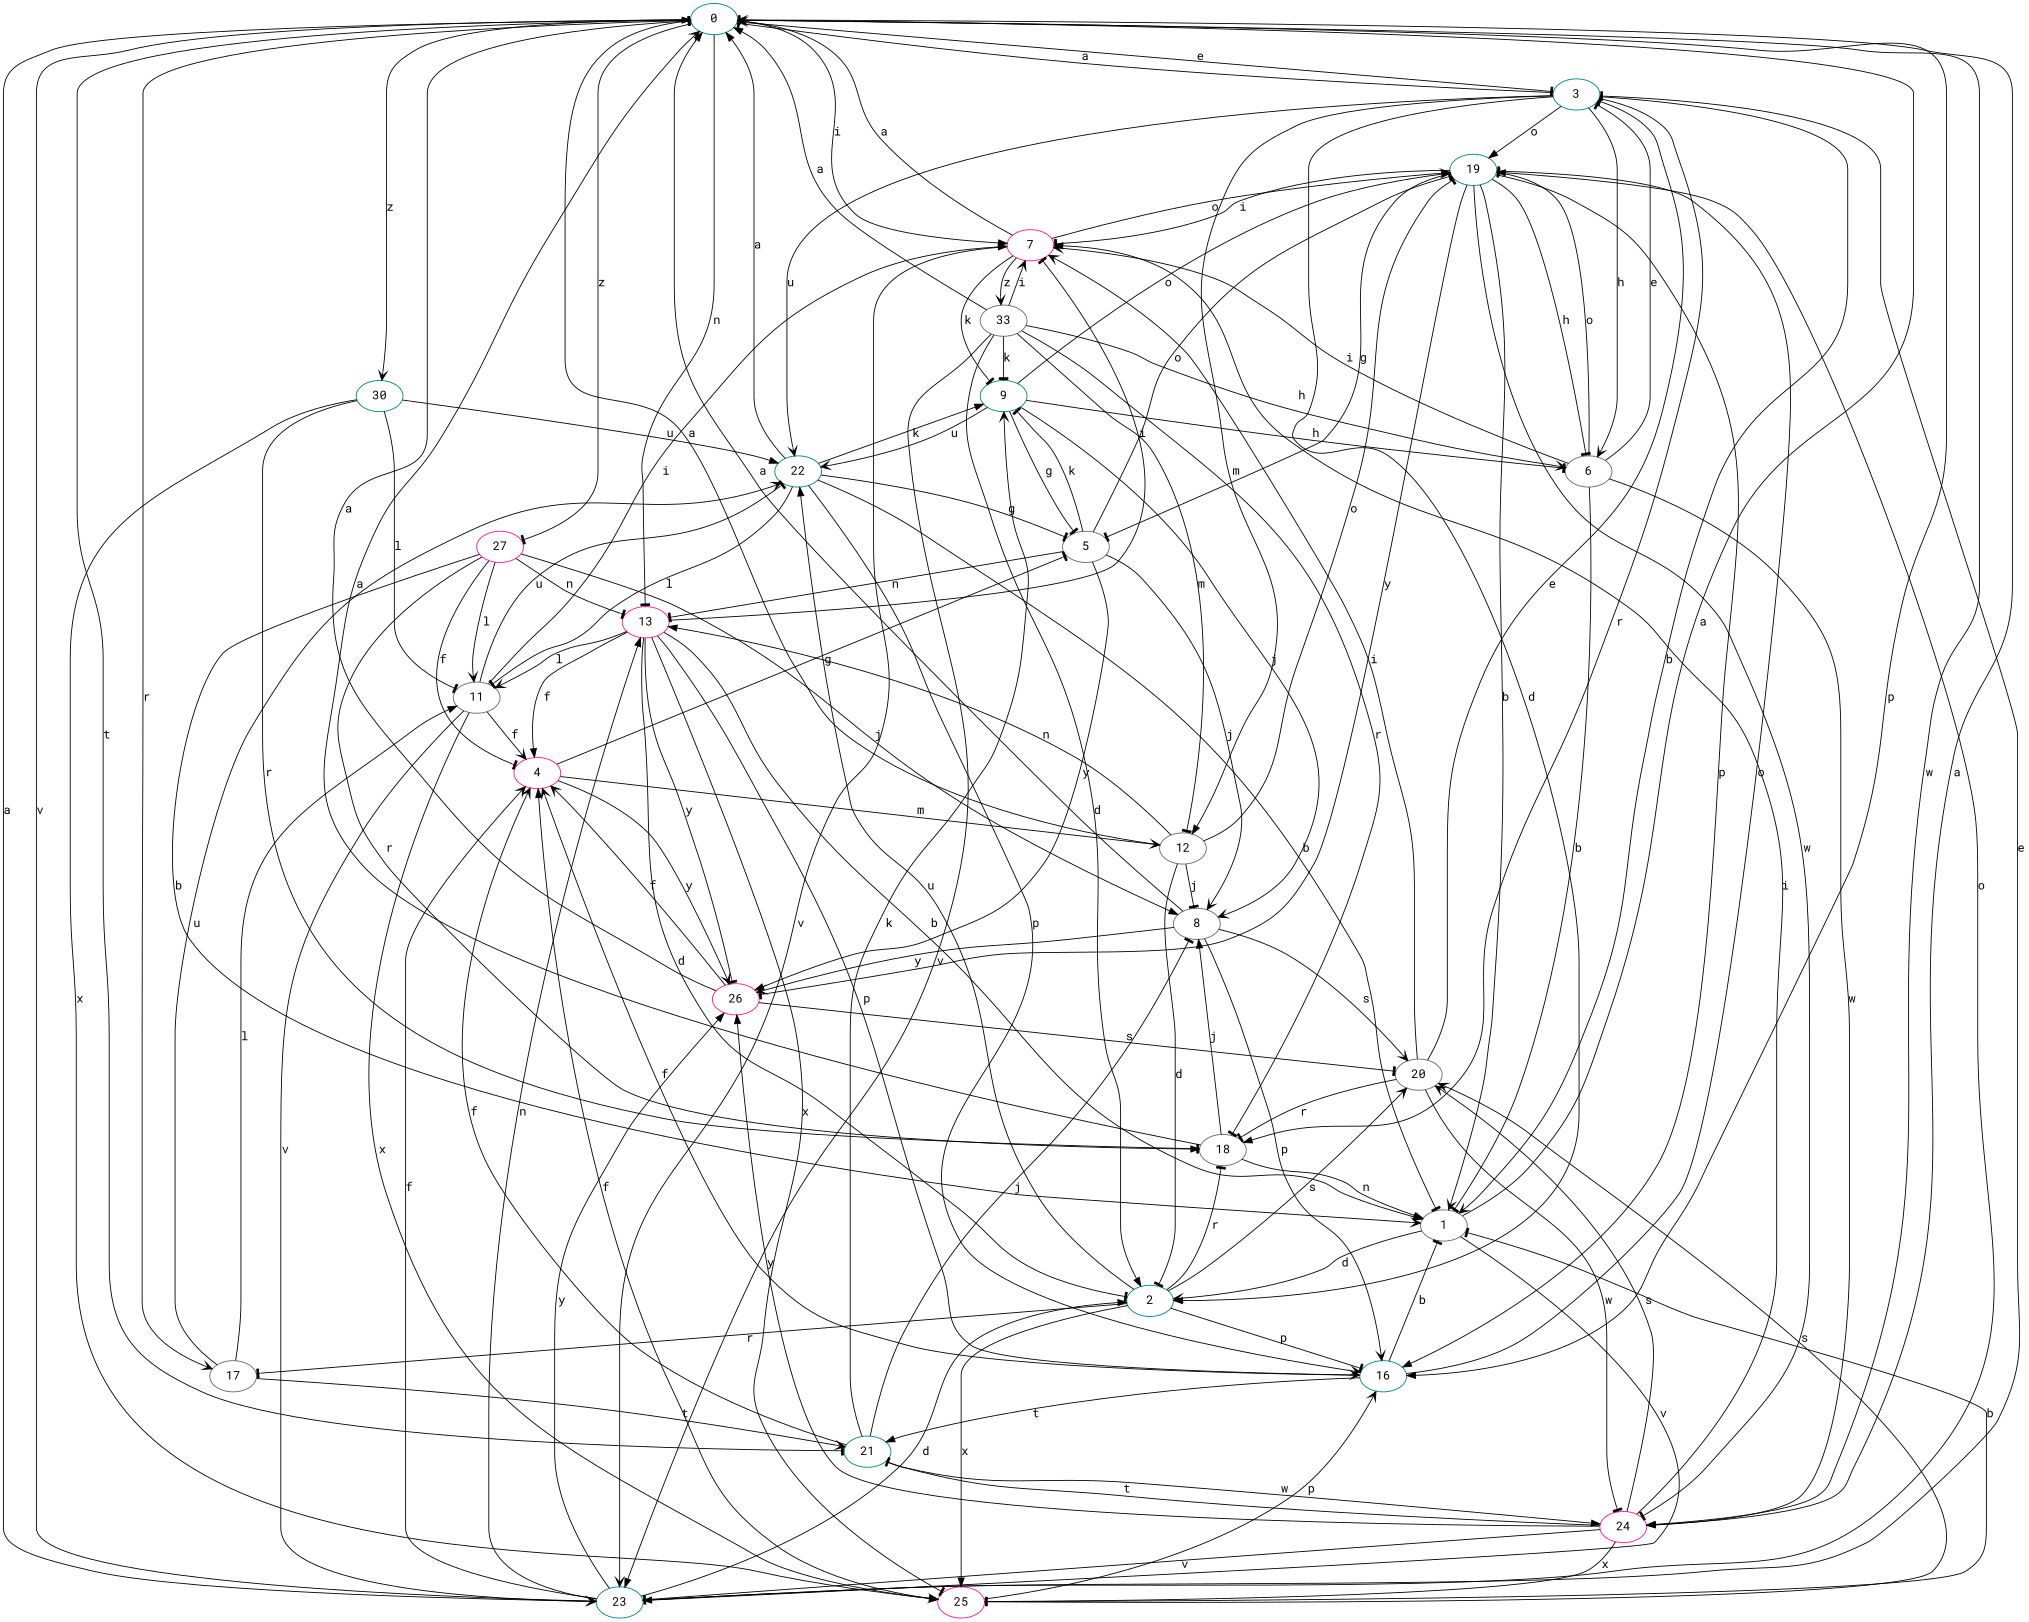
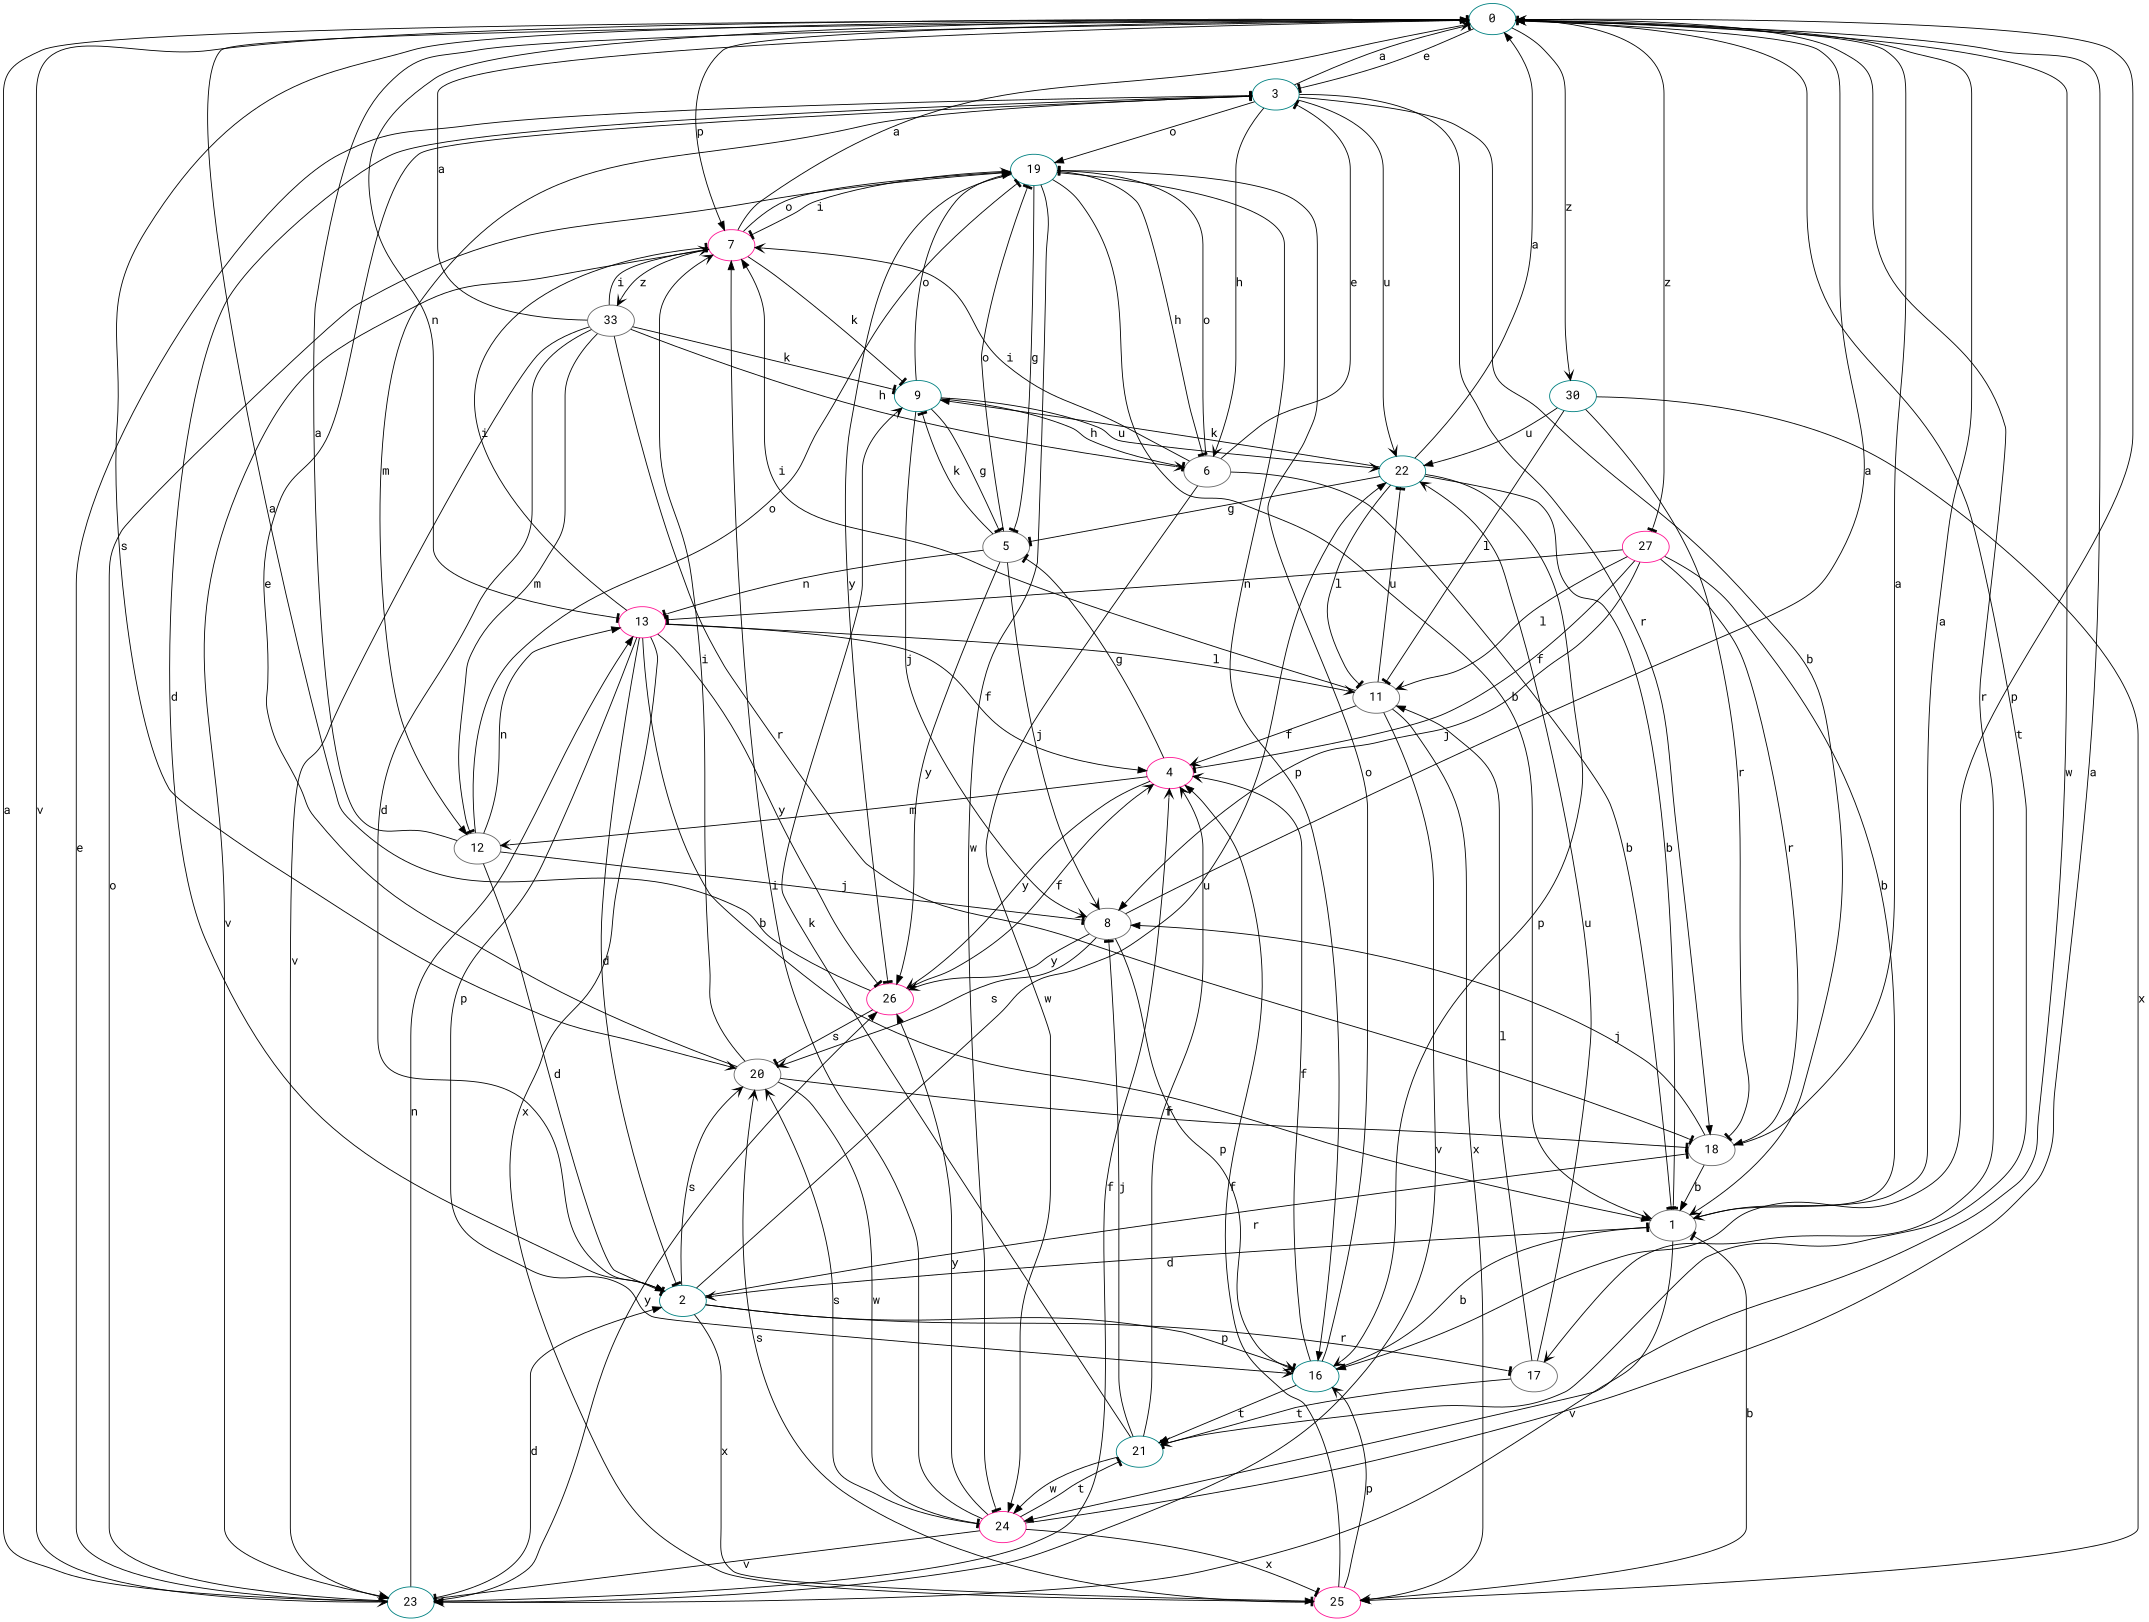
(838, 132) -> (701, 132)
none -> (204, 155)
(1366, 1188) -> (1698, 1188)
